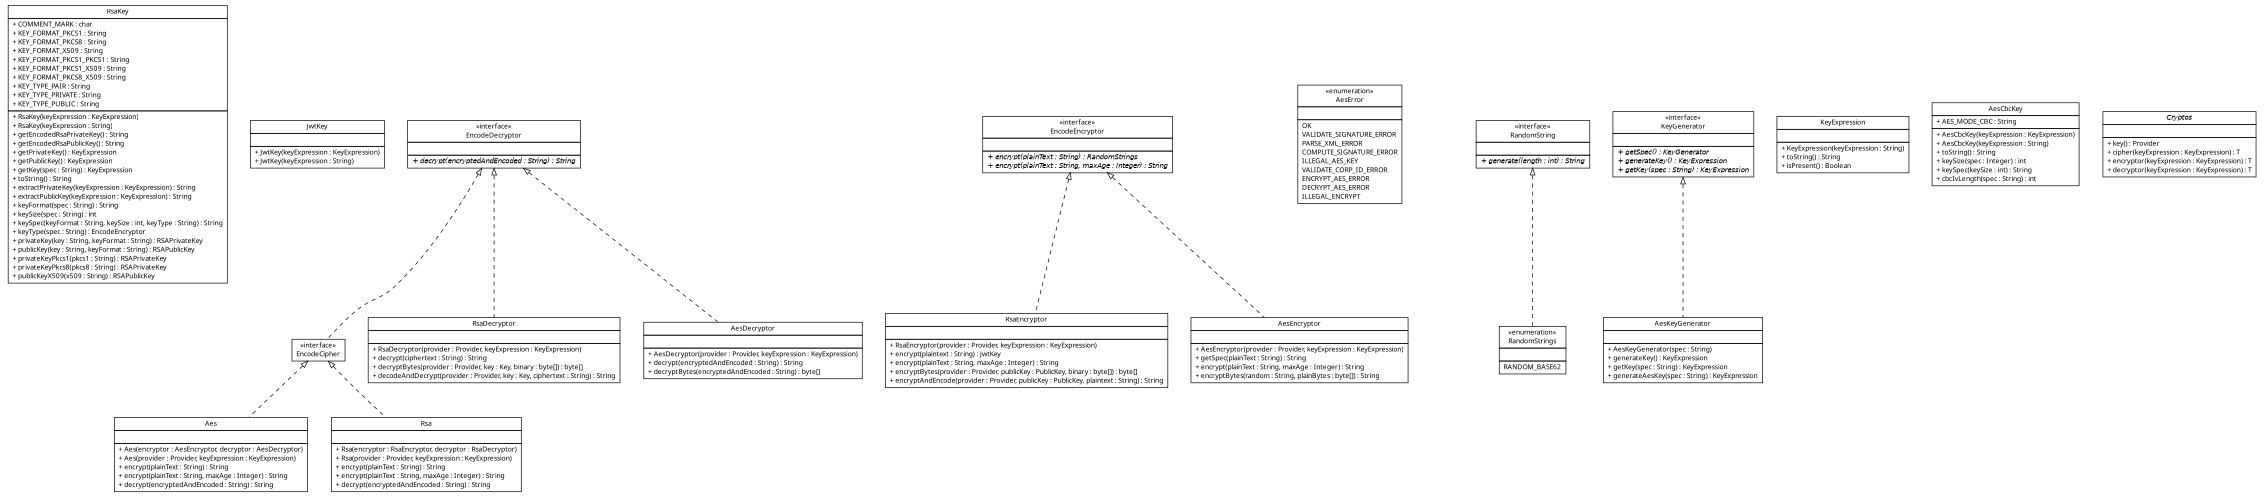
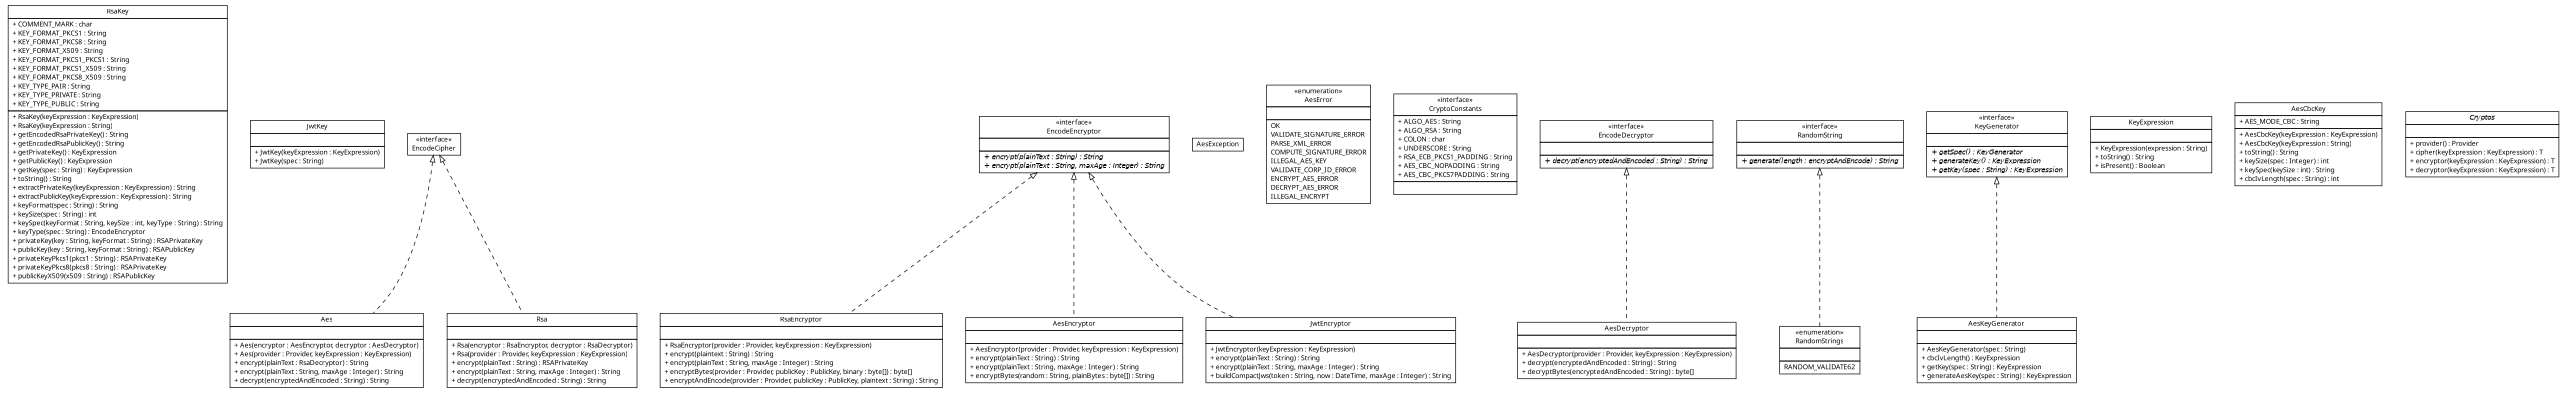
none -> (1218, 144)
none -> (1455, 144)
(2134, 144) -> (2445, 144)
(1843, 148) -> (2151, 148)
(1063, 157) -> (1044, 157)
(305, 161) -> (289, 161)
(1533, 161) -> (1820, 161)
(413, 267) -> none
(494, 350) -> none
none -> (1330, 350)
(946, 354) -> (719, 354)
(1251, 358) -> (1025, 358)
(1658, 358) -> (1971, 358)
(1533, 367) -> (1820, 367)
(174, 467) -> (301, 363)
(391, 467) -> (520, 363)
